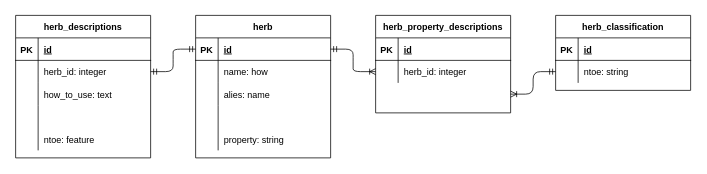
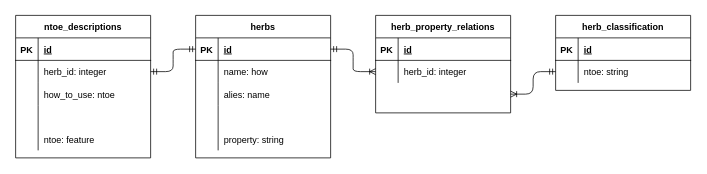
(83, 27) -> (83, 27)
(263, 27) -> (263, 27)
(443, 27) -> (443, 27)
(81, 95) -> (81, 95)
